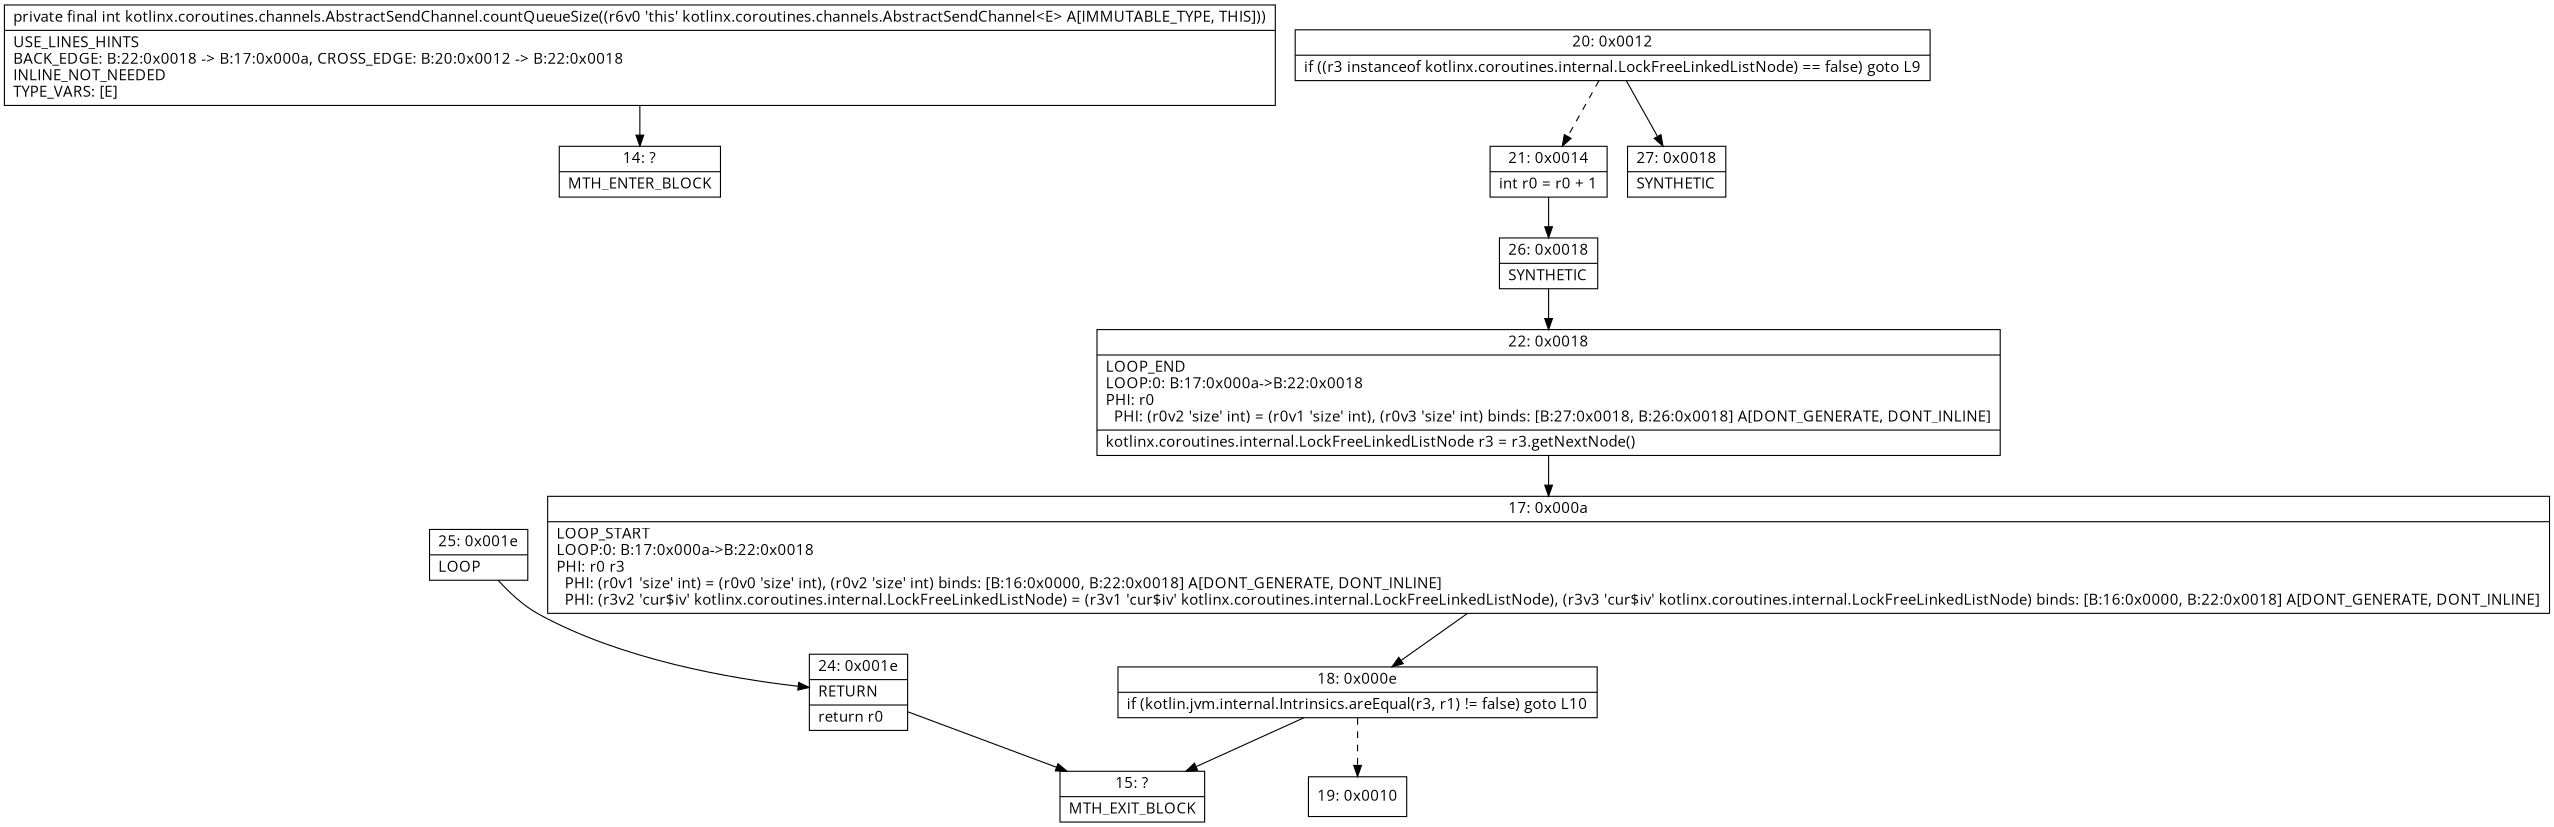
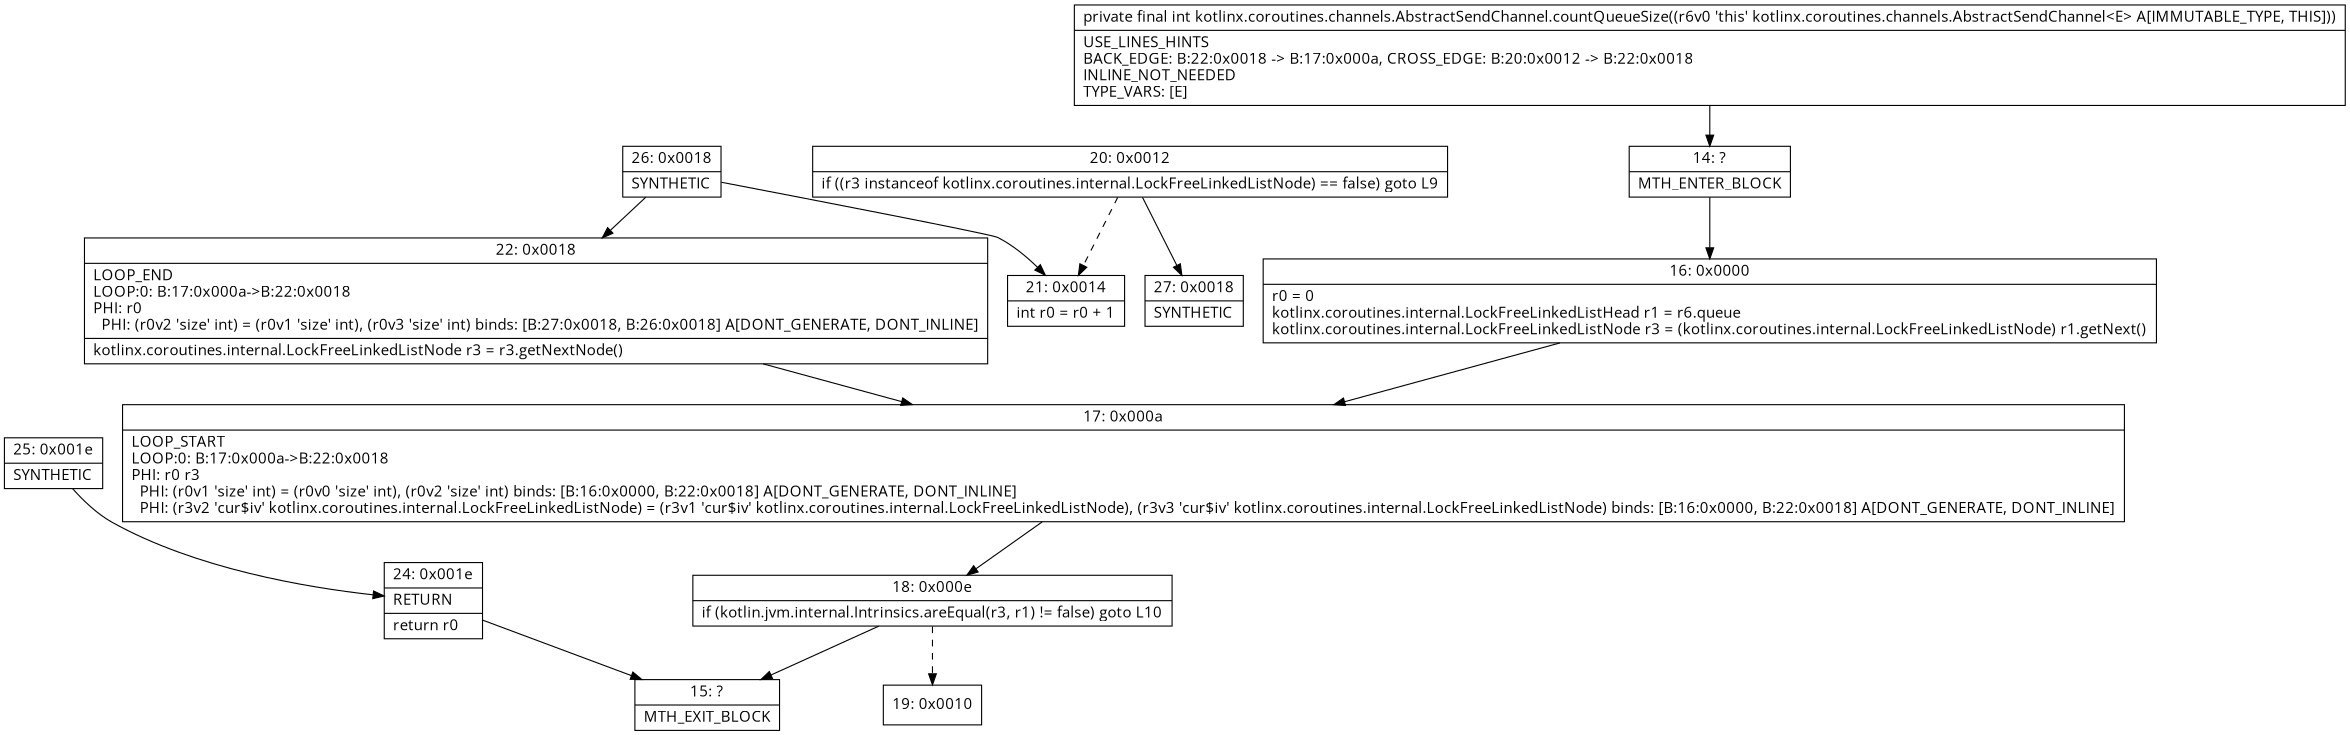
(1549, 212) -> (884, 214)
none -> (1710, 301)
(460, 567) -> (53, 475)
